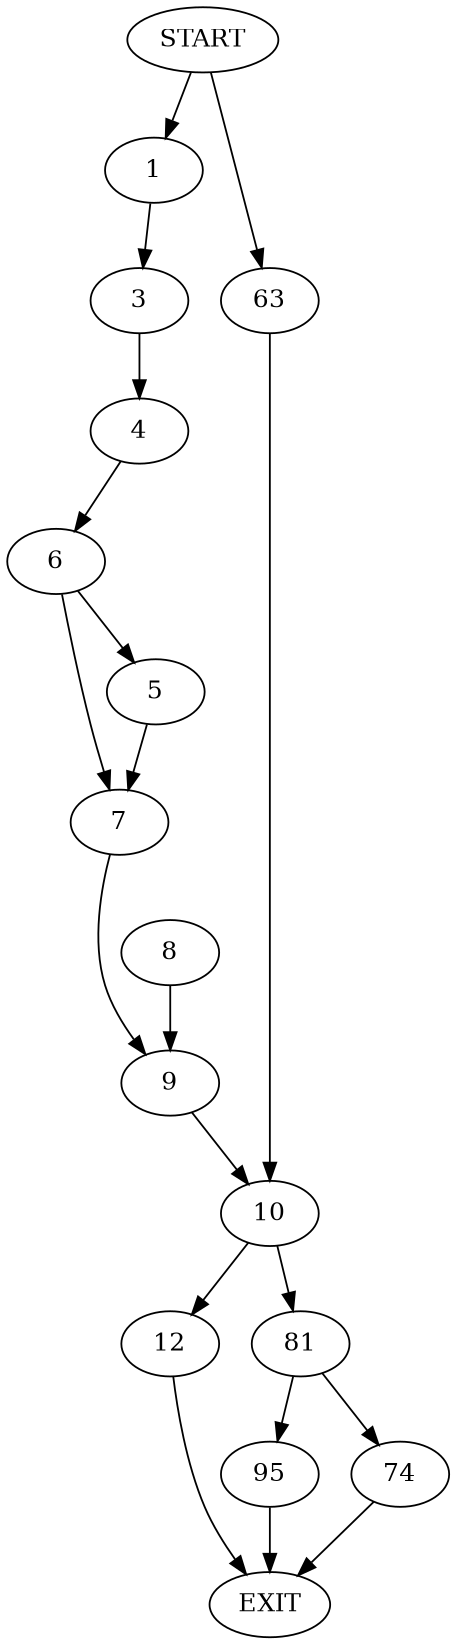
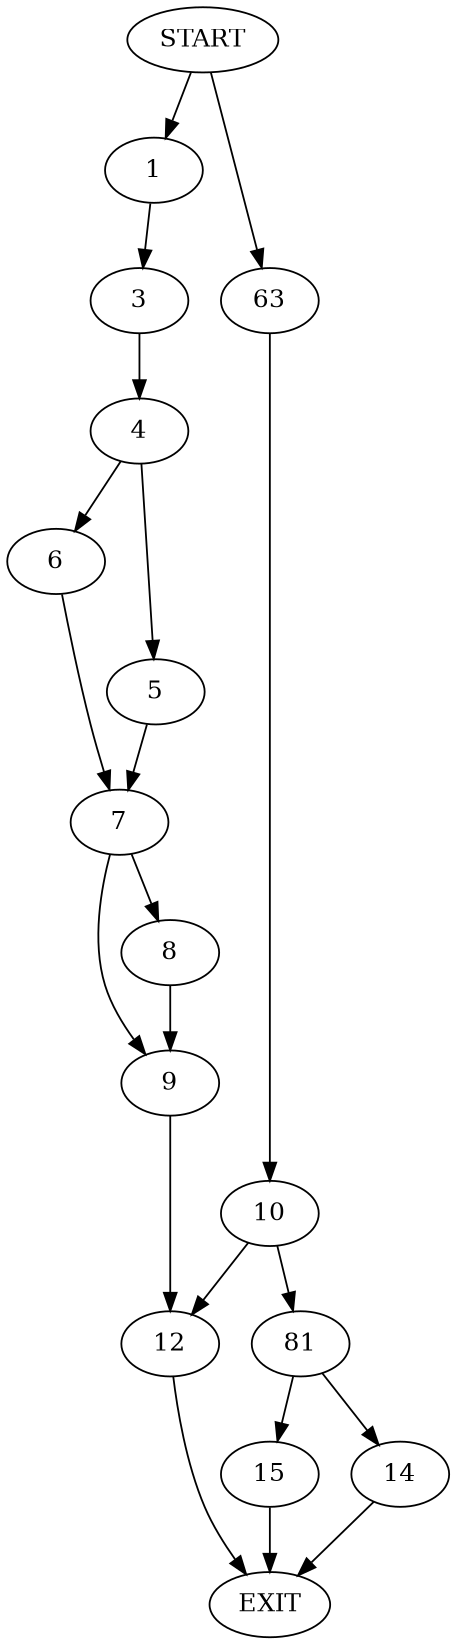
(100, 619) -> (147, 552)
none -> (141, 879)
(214, 1141) -> (170, 1204)
(270, 1474) -> (270, 1474)
(400, 1474) -> (400, 1474)
